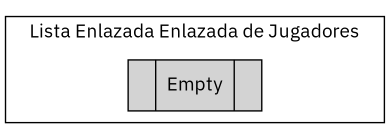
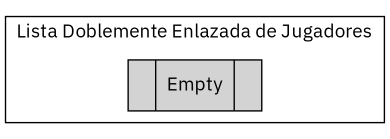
(195, 32) -> (195, 32)
